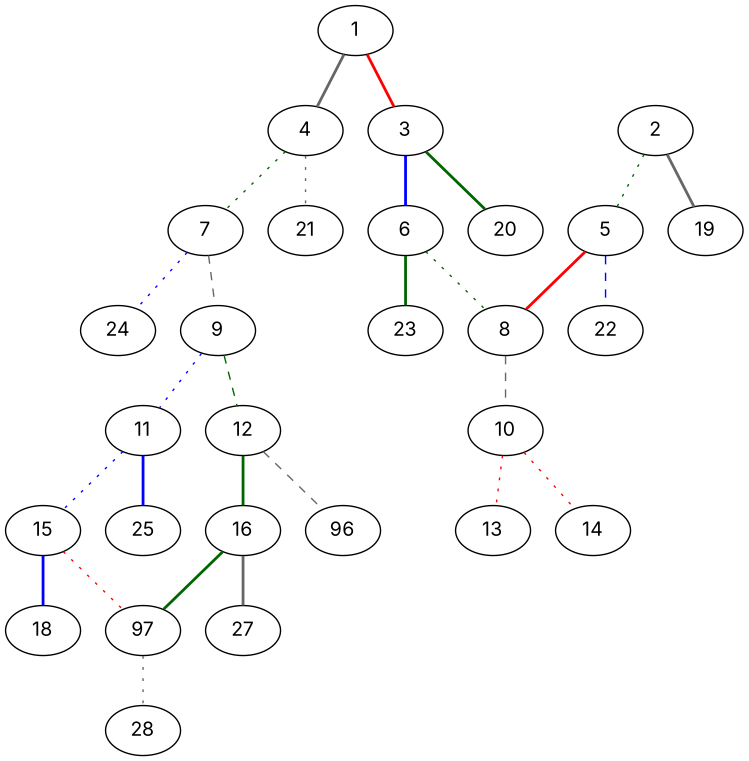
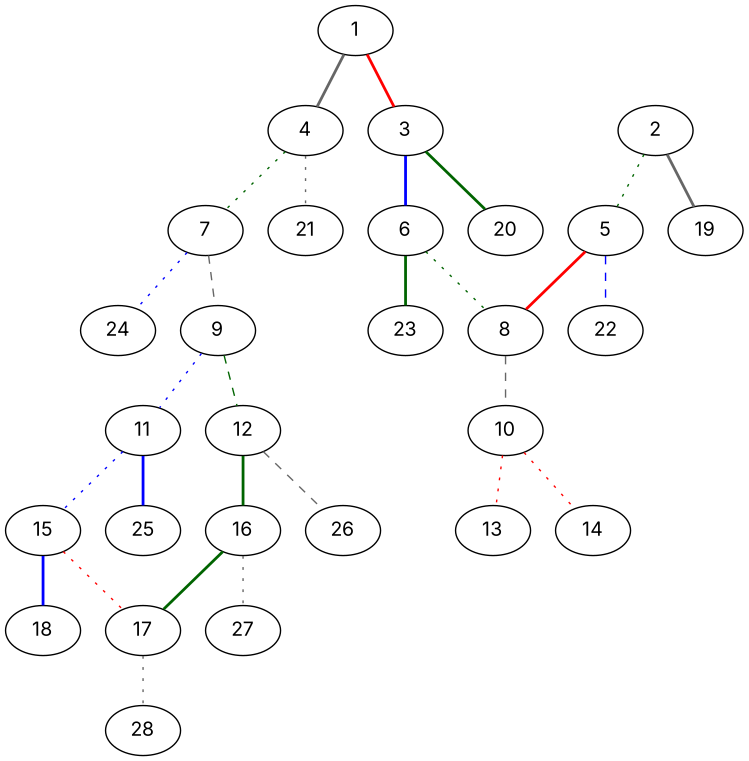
(343, 531) -> (343, 531)
(243, 581) -> (243, 581)
(143, 631) -> (143, 631)
